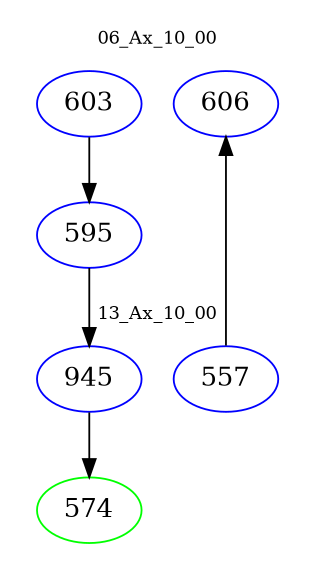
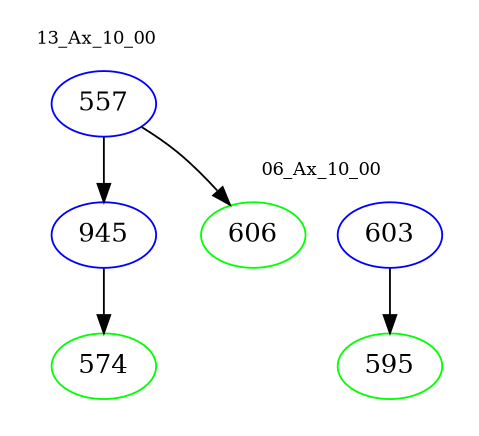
(226, 104) -> (253, 235)
(89, 235) -> (390, 366)
(89, 308) -> (104, 161)
